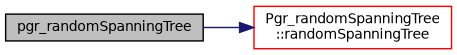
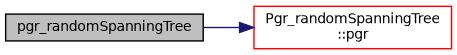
(353, 28) -> (353, 28)
